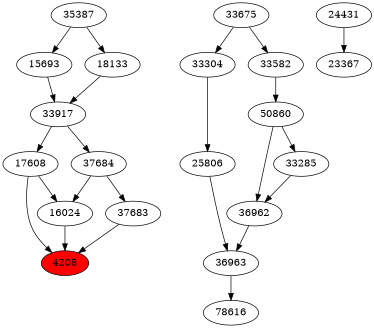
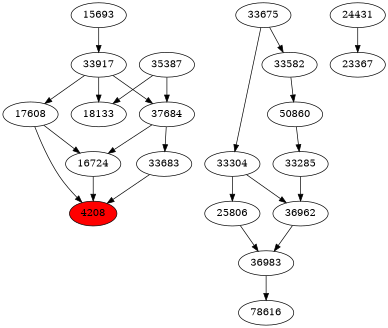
(64, 37) -> (167, 86)
(88, 87) -> (99, 86)
(266, 160) -> (263, 187)
(65, 214) -> (93, 164)
(133, 214) -> (164, 164)
(231, 263) -> (266, 263)
